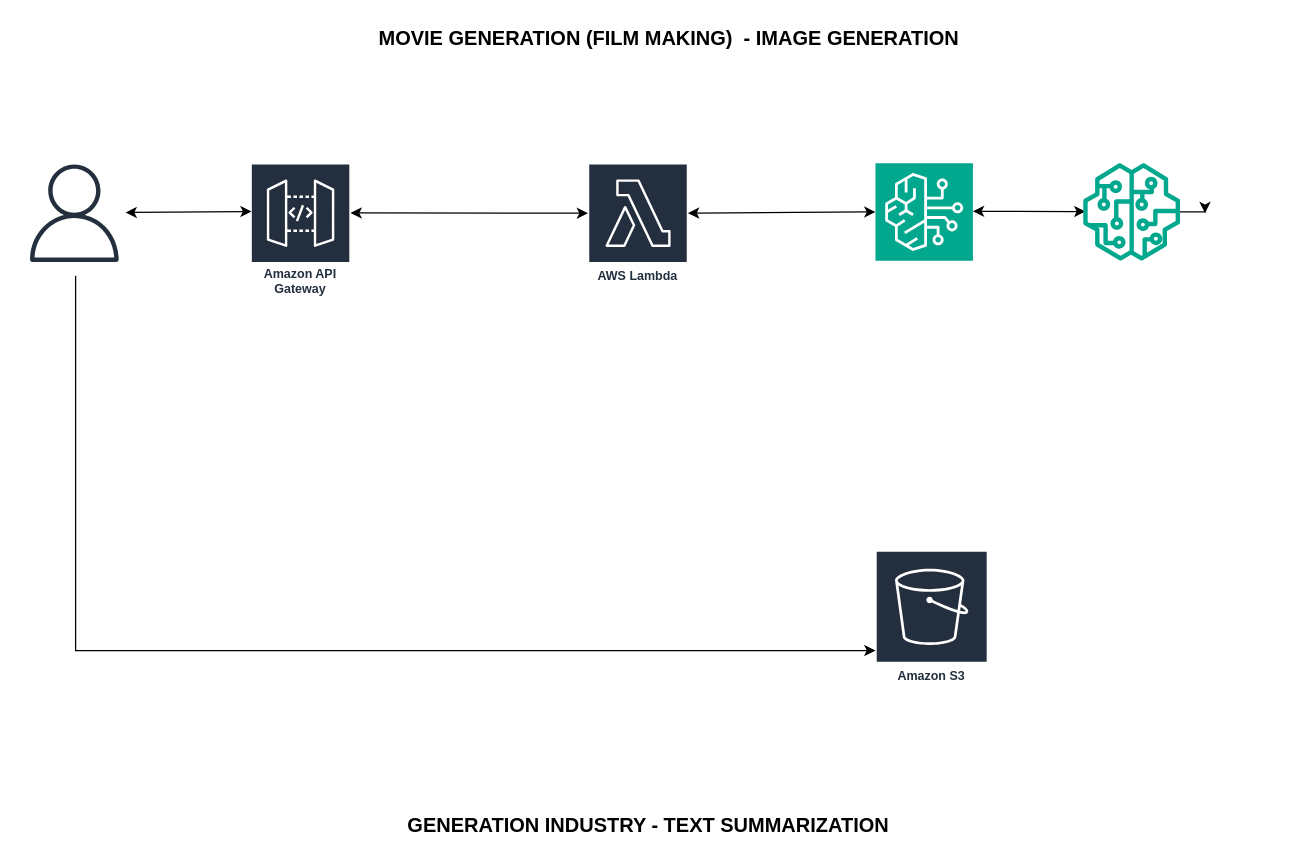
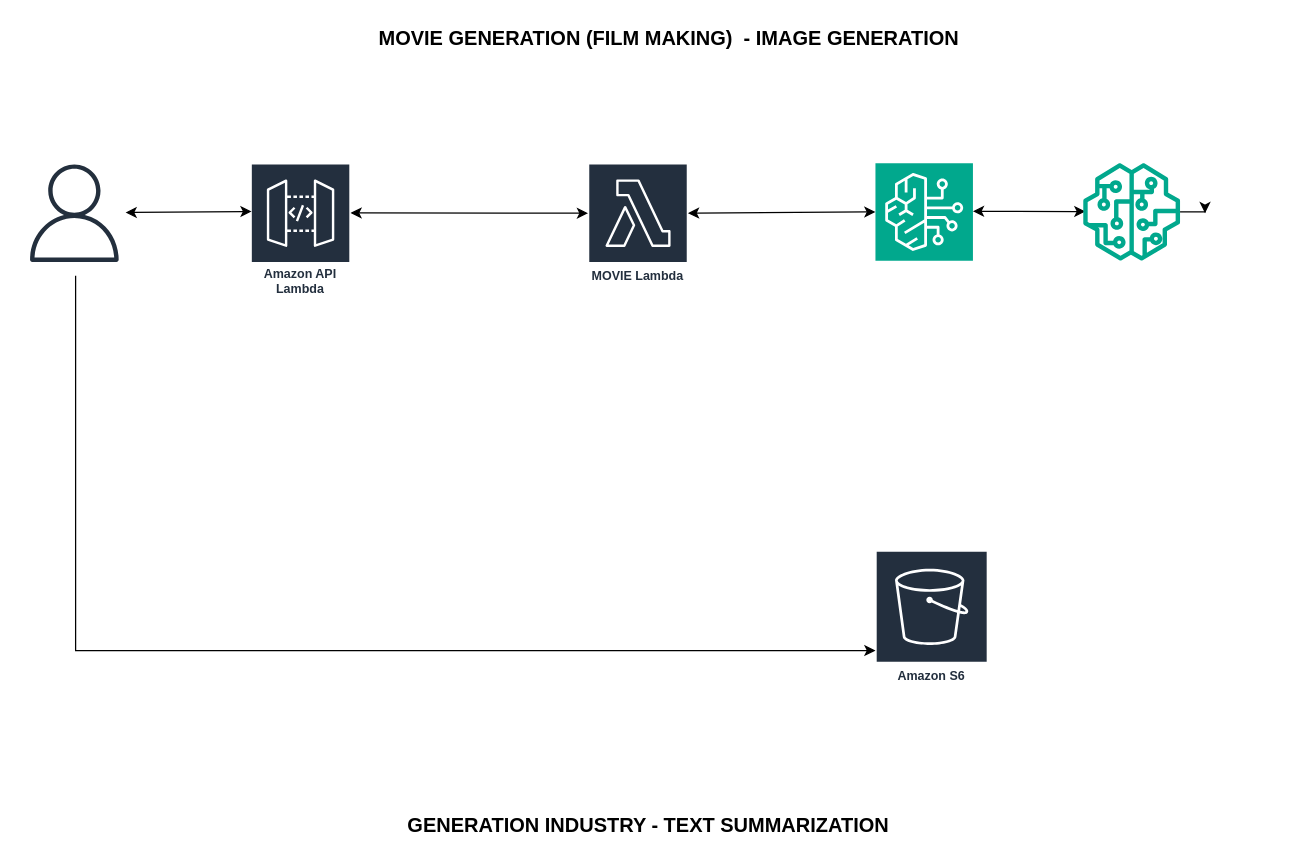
(638, 276) -> (638, 276)
(301, 281) -> (301, 281)
(932, 676) -> (932, 676)
